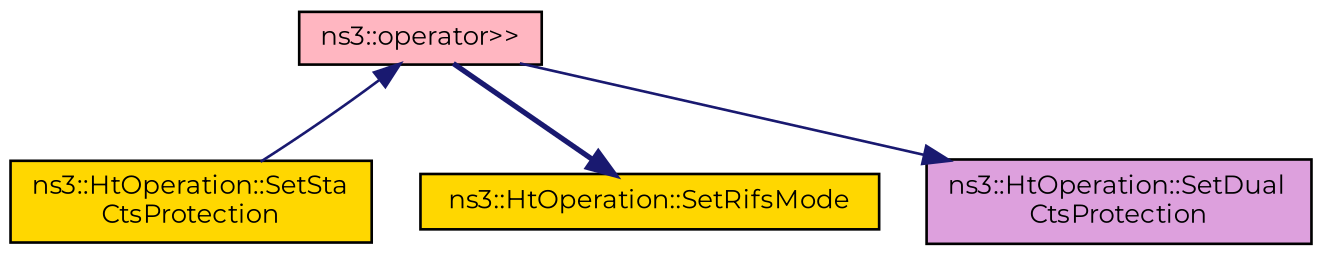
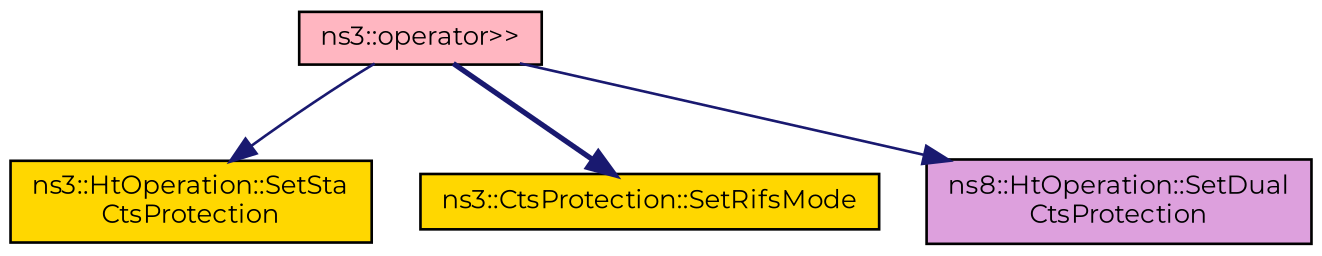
(321, 122) -> (312, 104)
(650, 202) -> (650, 202)
(1119, 202) -> (1119, 202)
